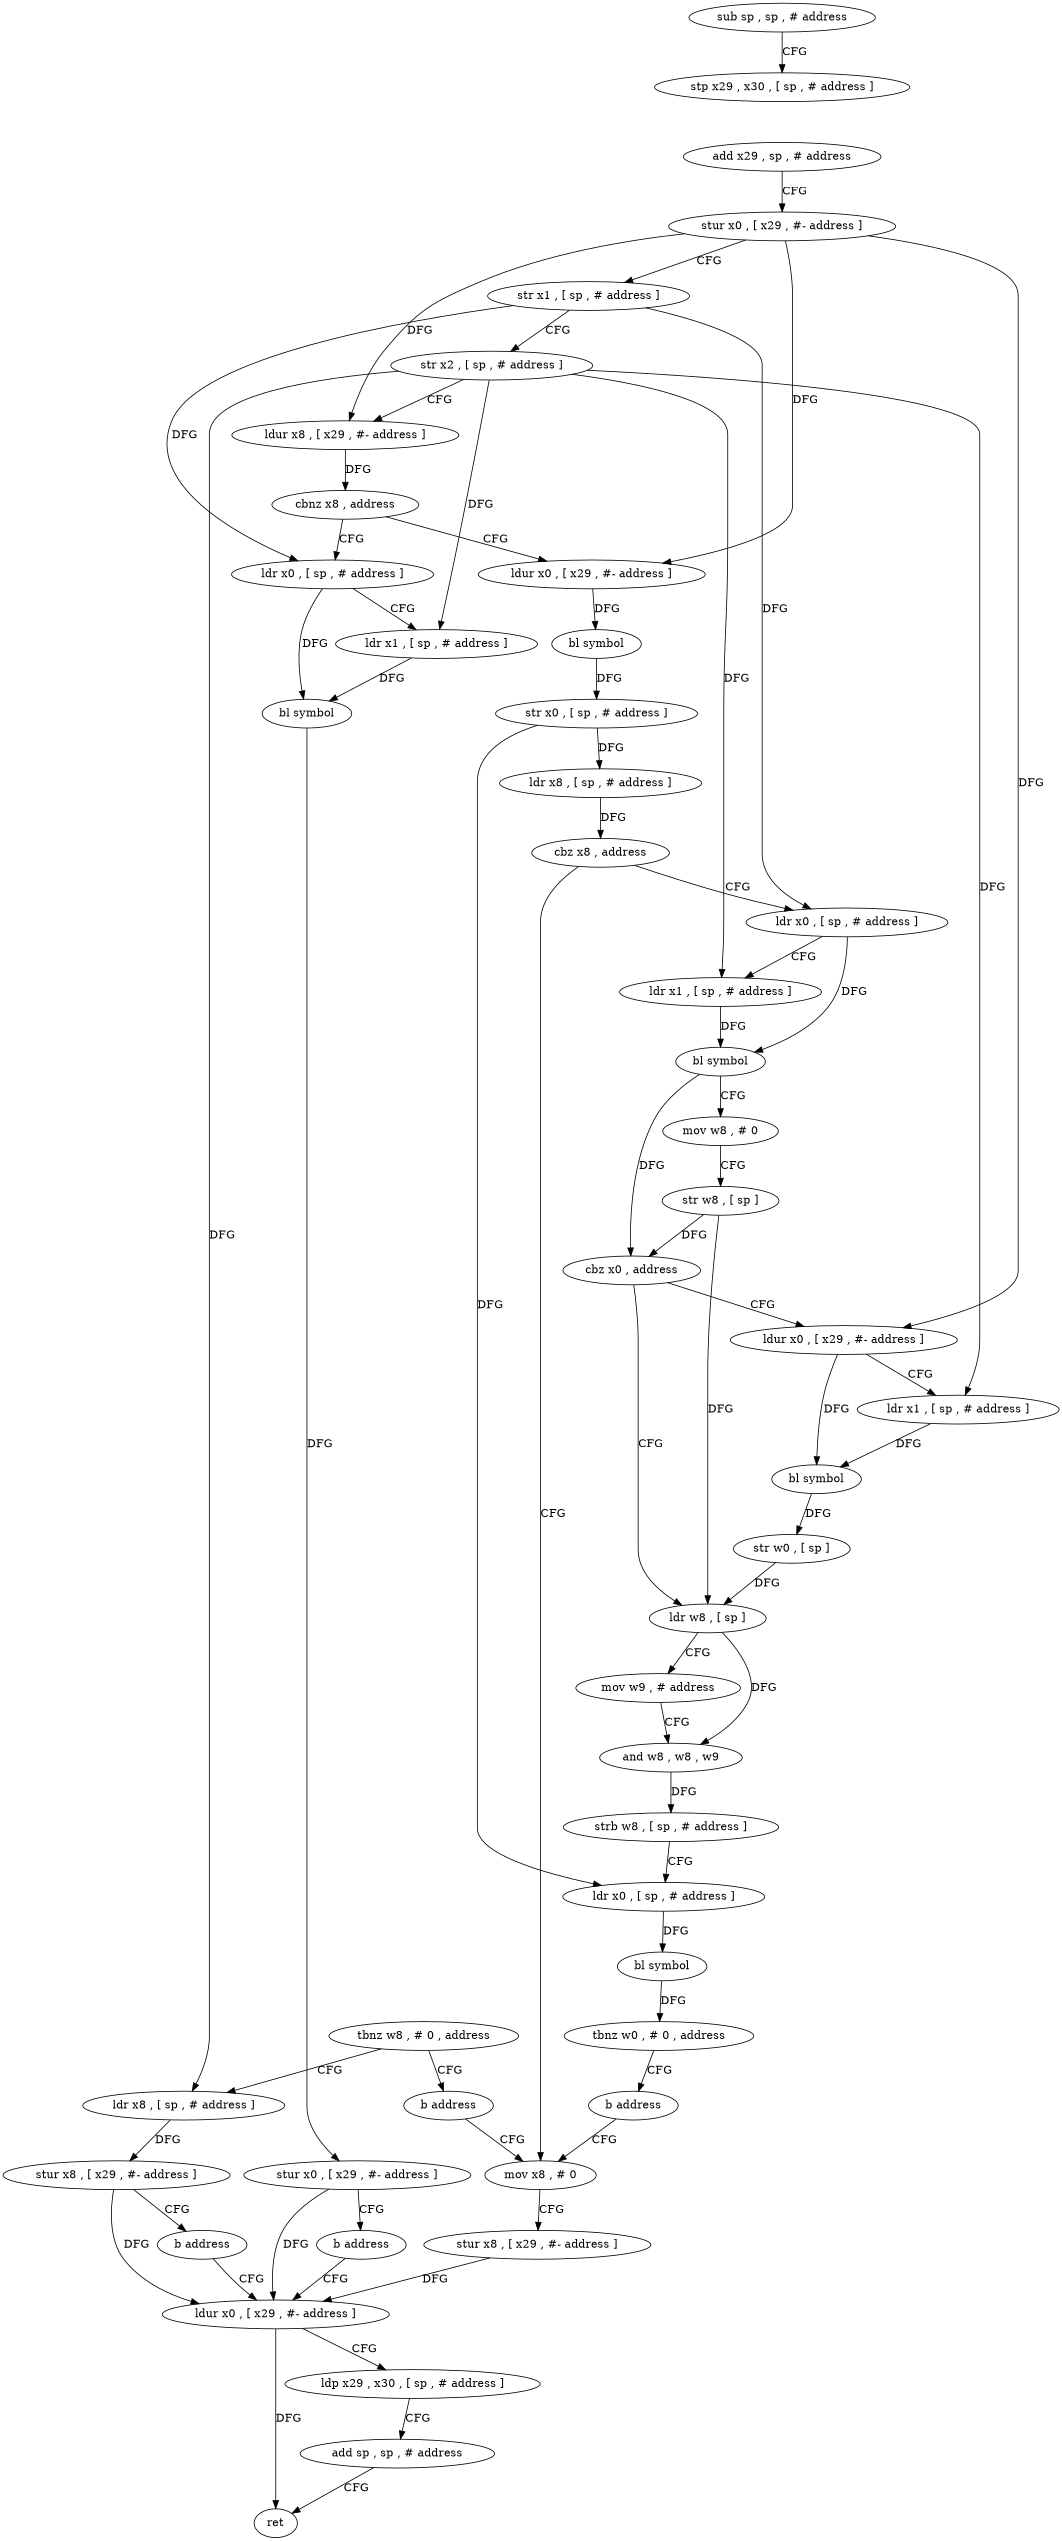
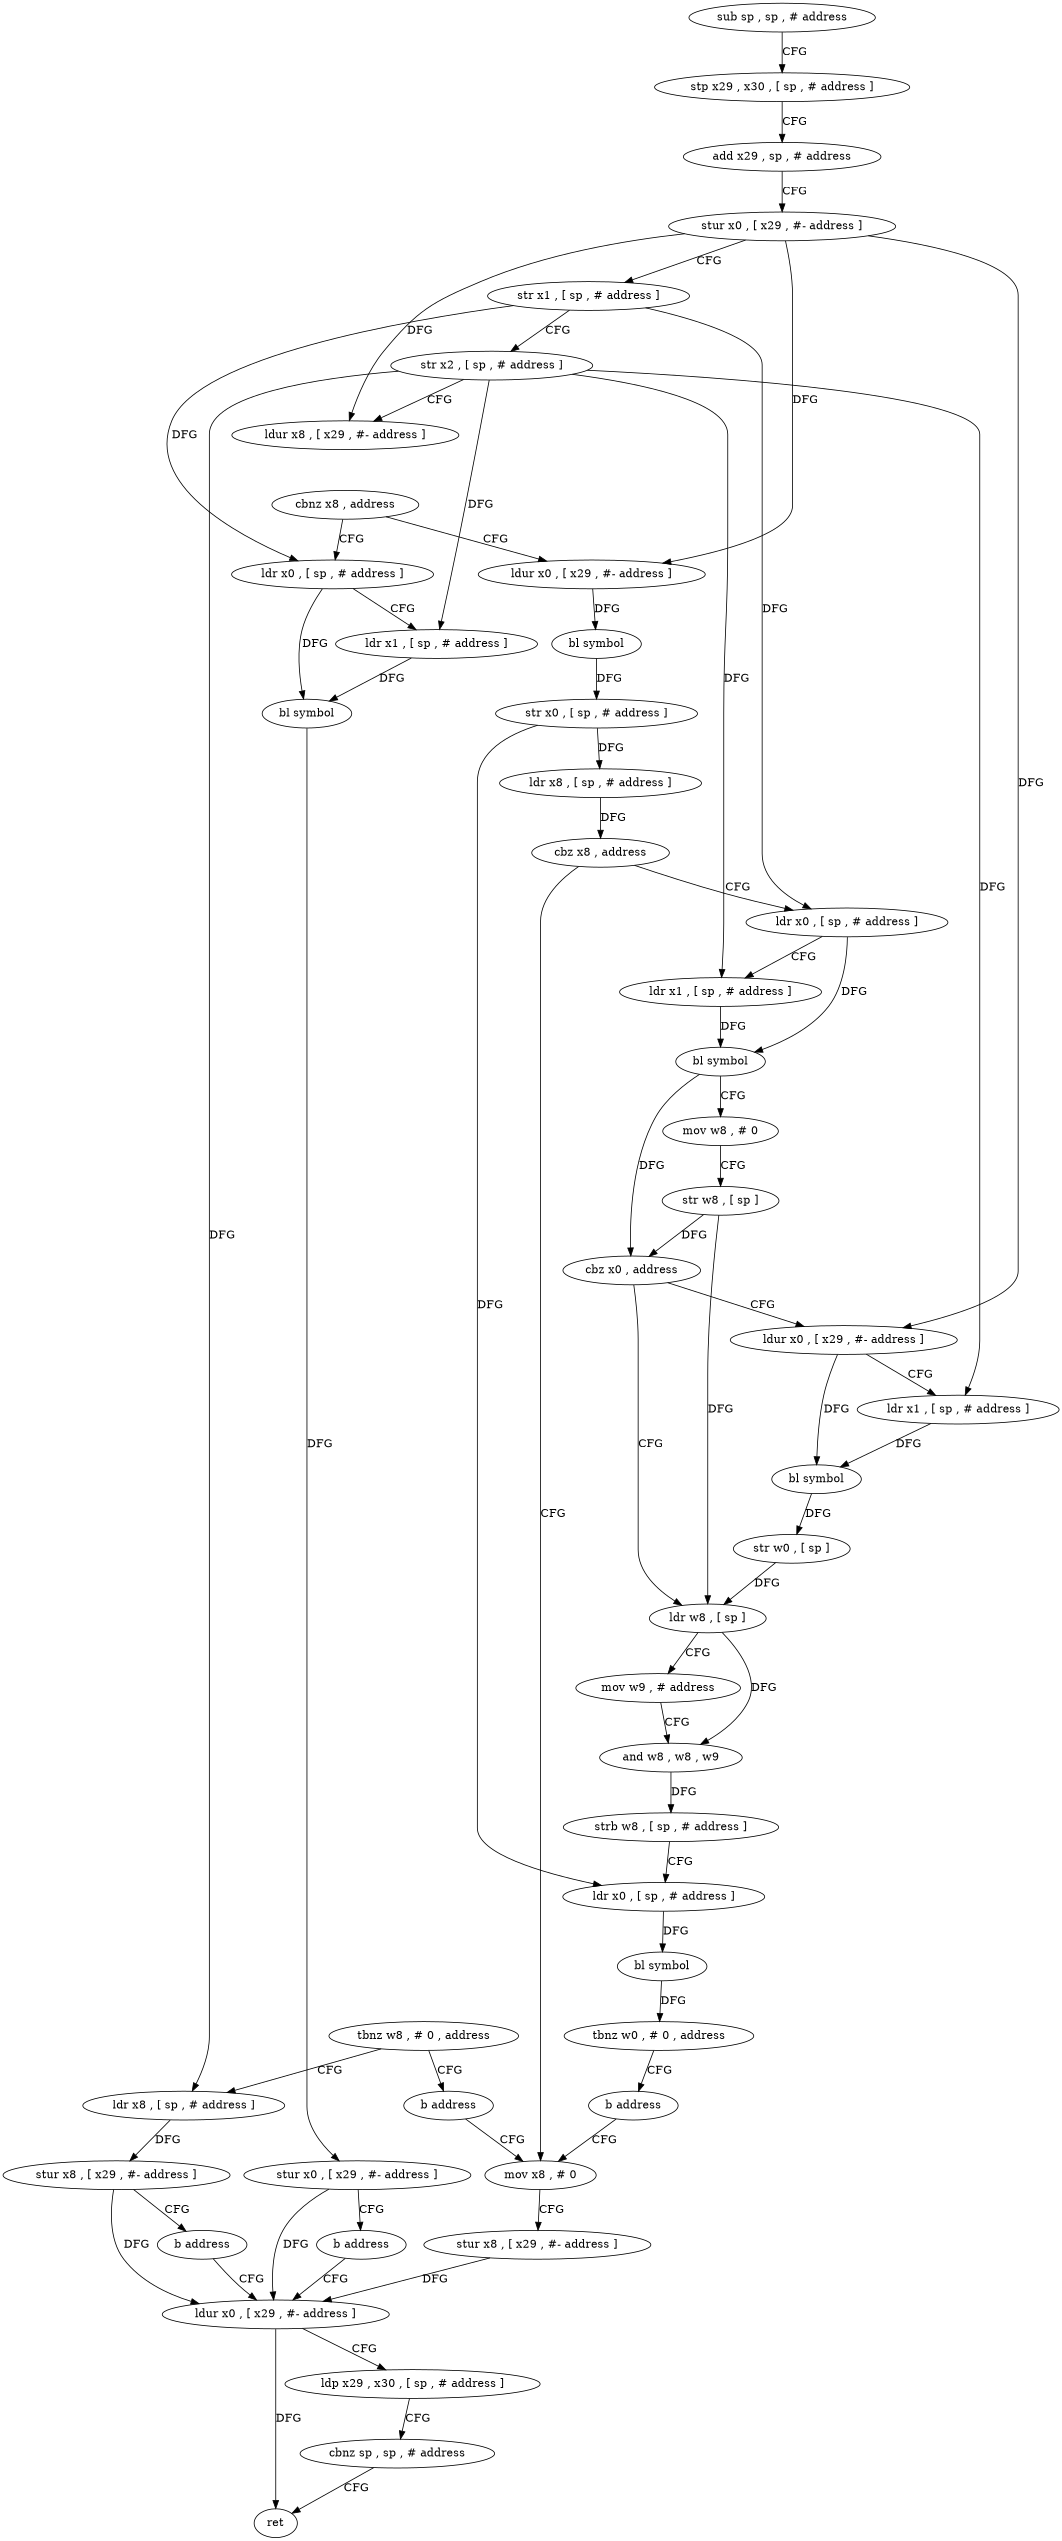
none -> (782, 118)
(345, 466) -> none
(397, 2454) -> (397, 2454)
